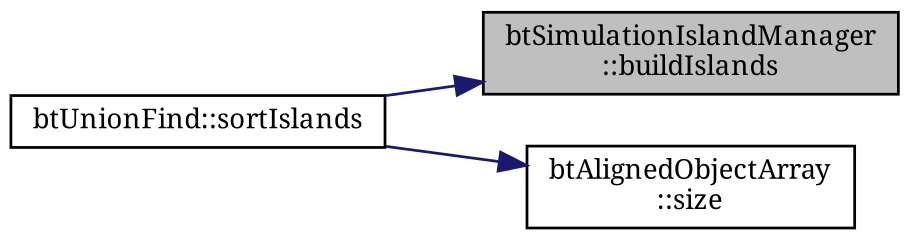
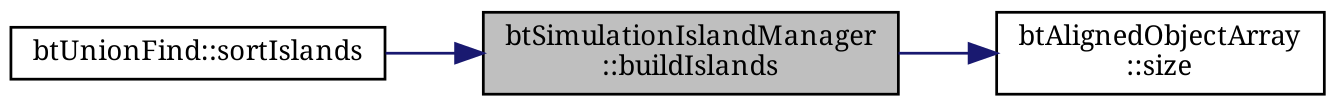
(442, 154) -> (934, 53)
